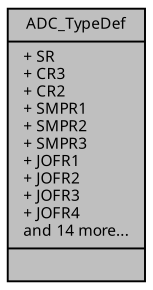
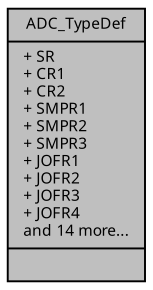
(44, 74) -> (44, 74)
